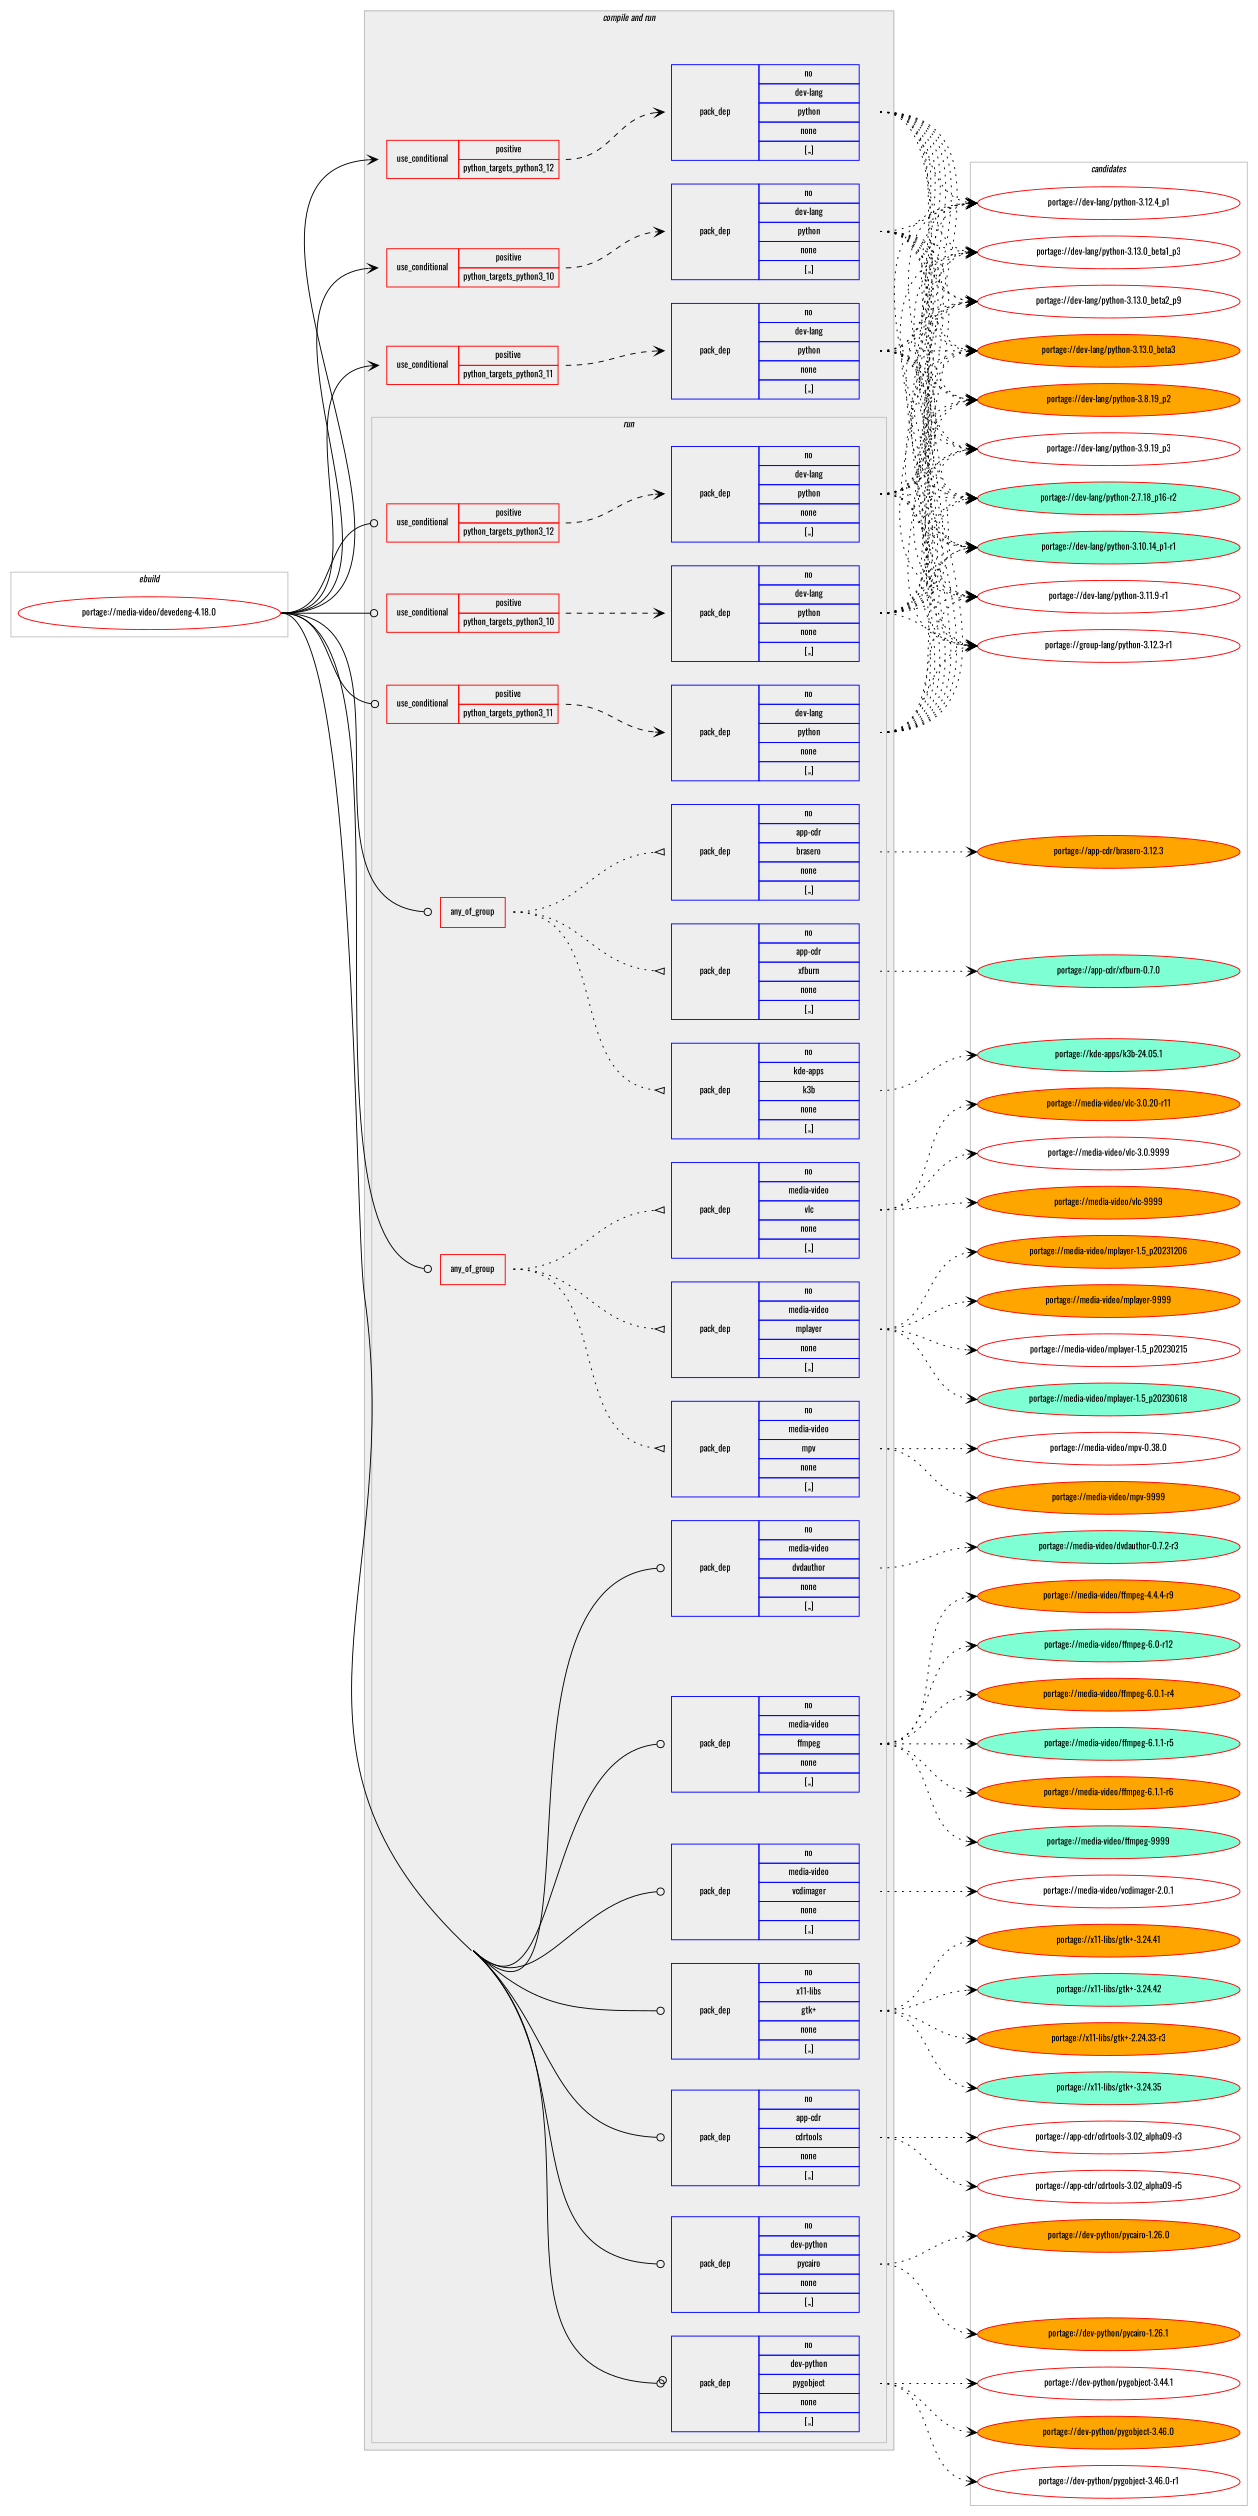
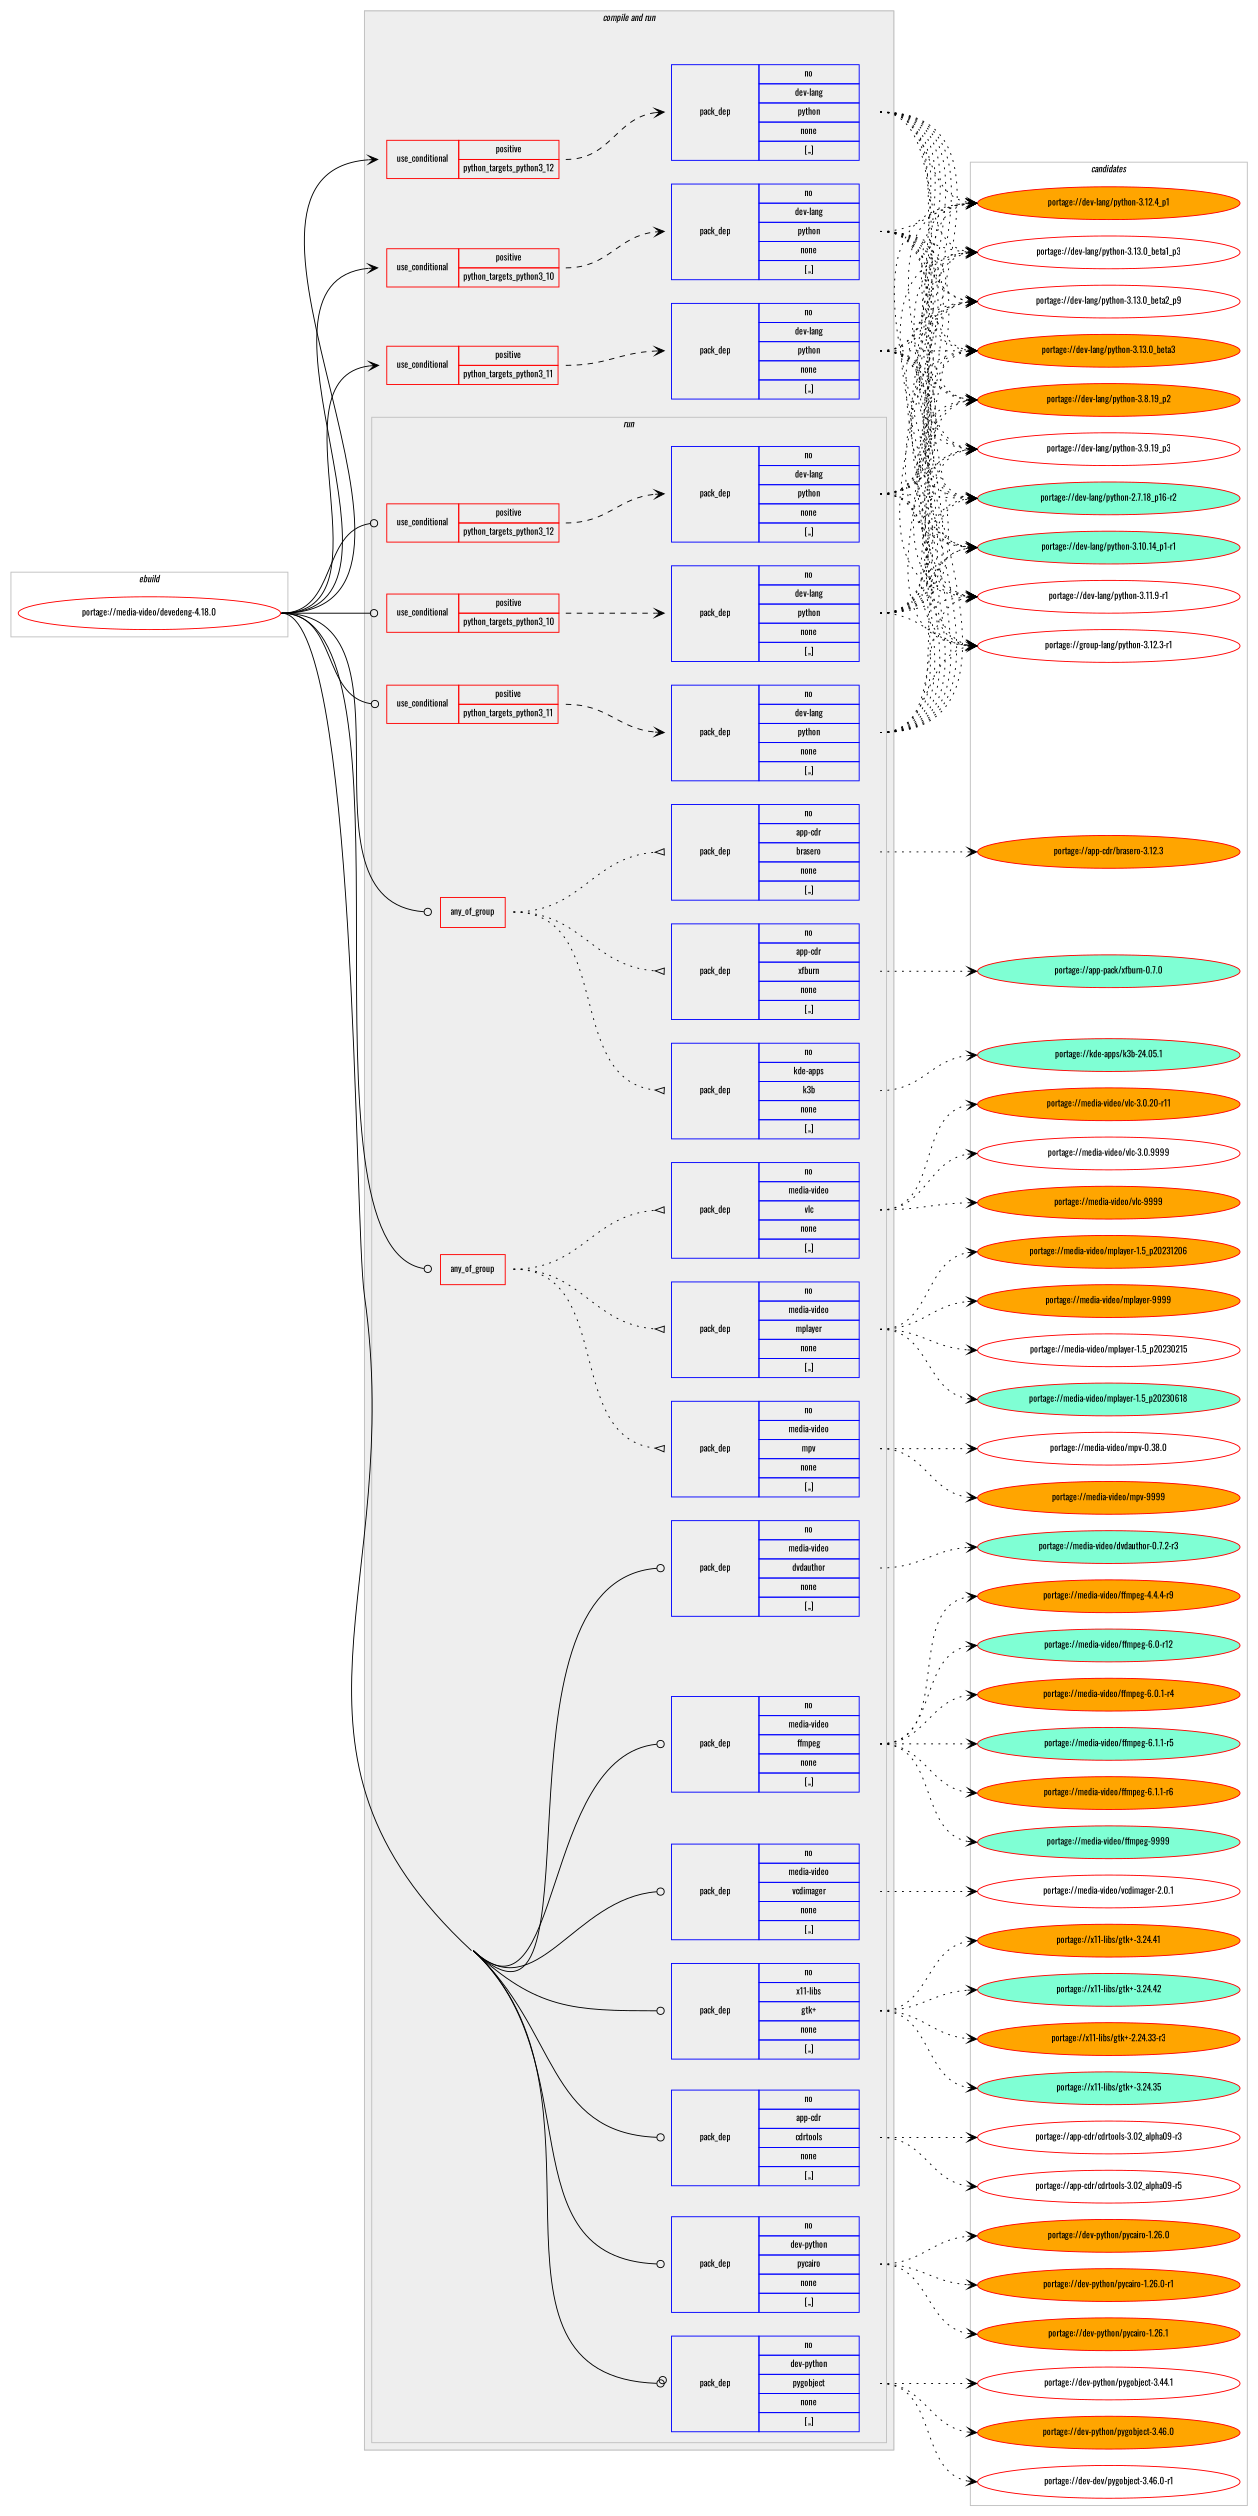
(1109, 203) -> (1109, 203)
(1109, 971) -> (1109, 971)
none -> (1109, 2285)
(1109, 2482) -> (1109, 2482)
